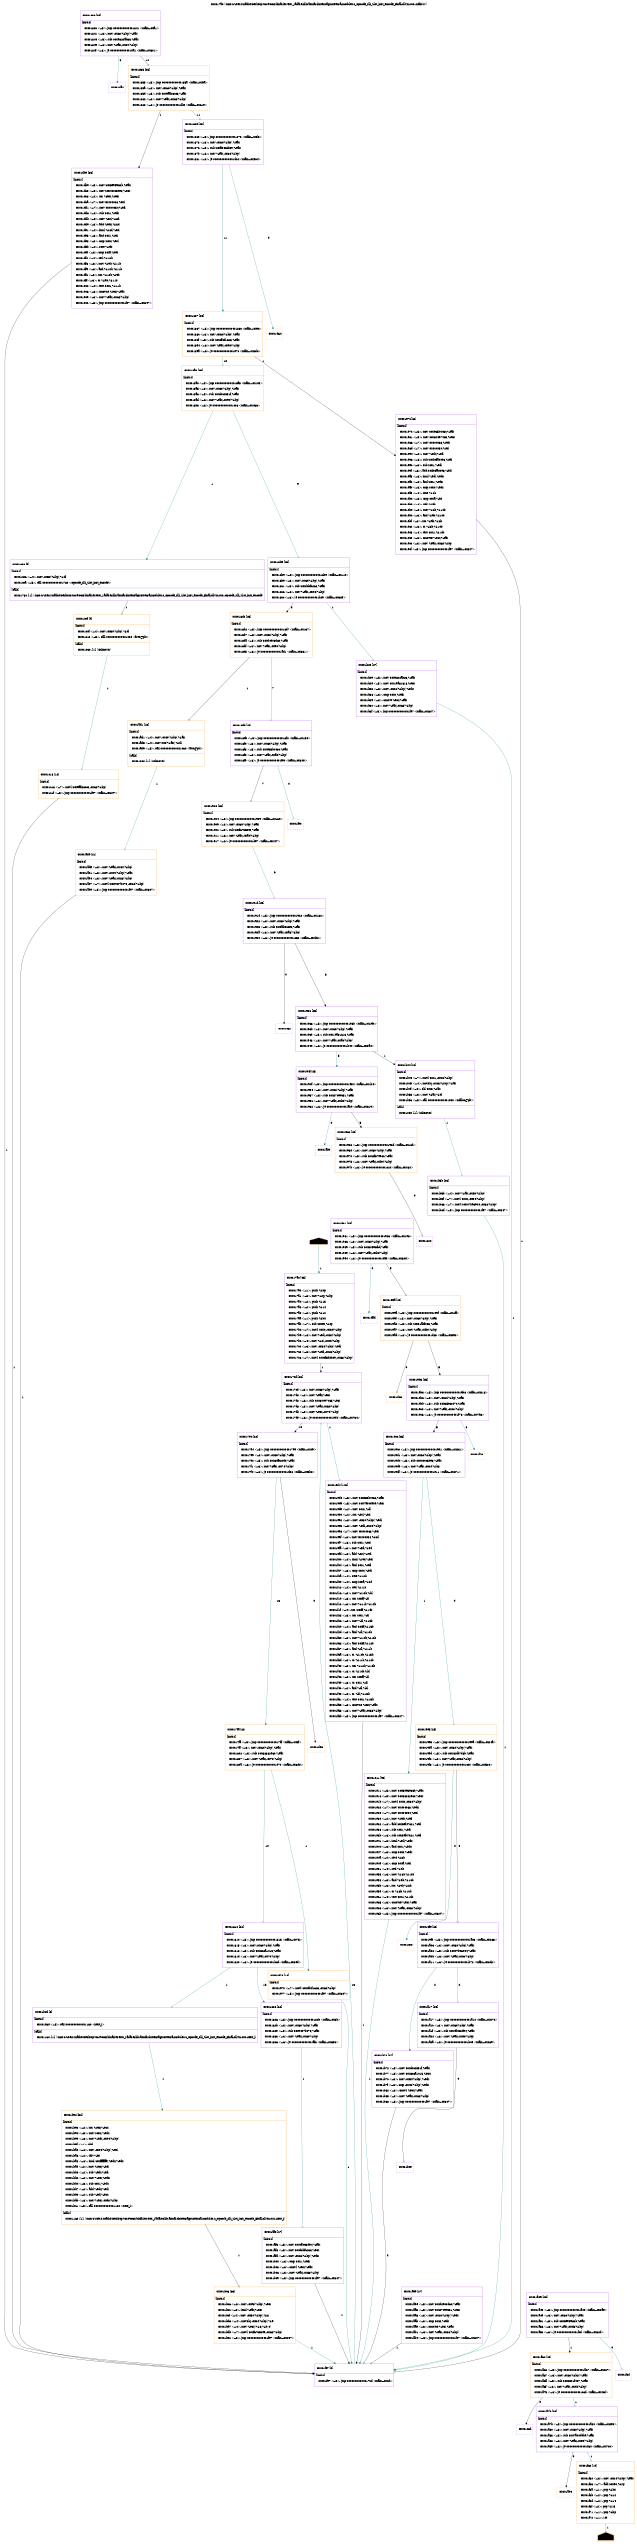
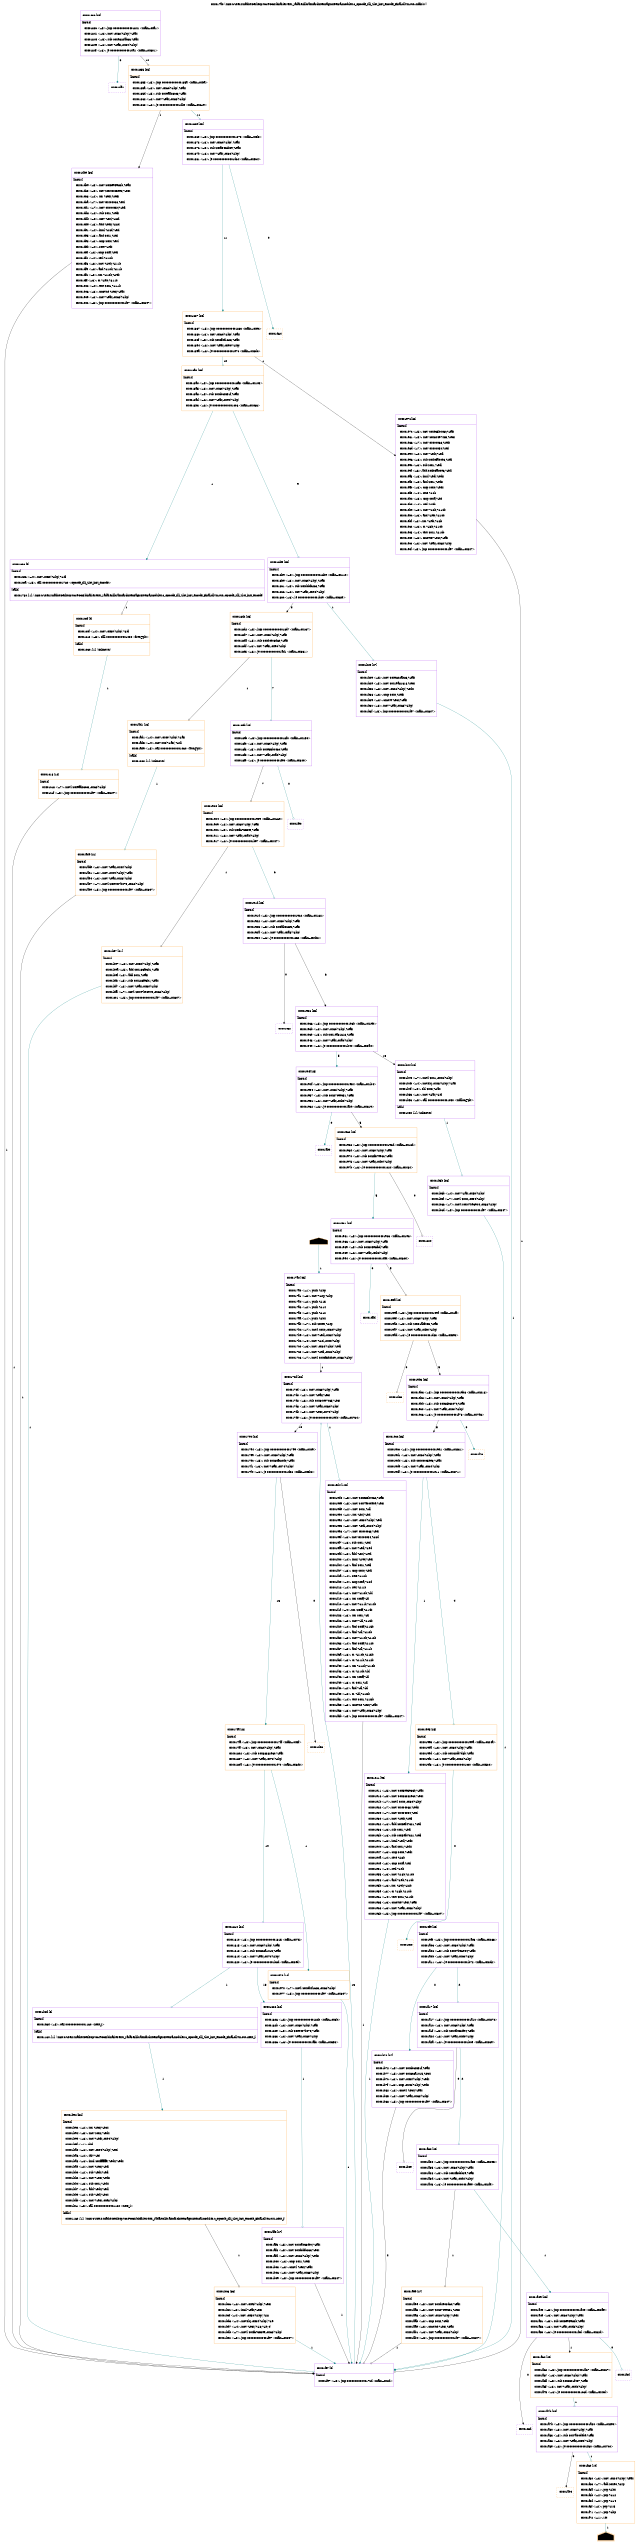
none -> (142, 975)
(384, 1056) -> (384, 1056)
none -> (374, 1195)
(457, 1845) -> none
none -> (457, 2167)
(442, 2315) -> (442, 2315)
(533, 2409) -> (520, 2378)
